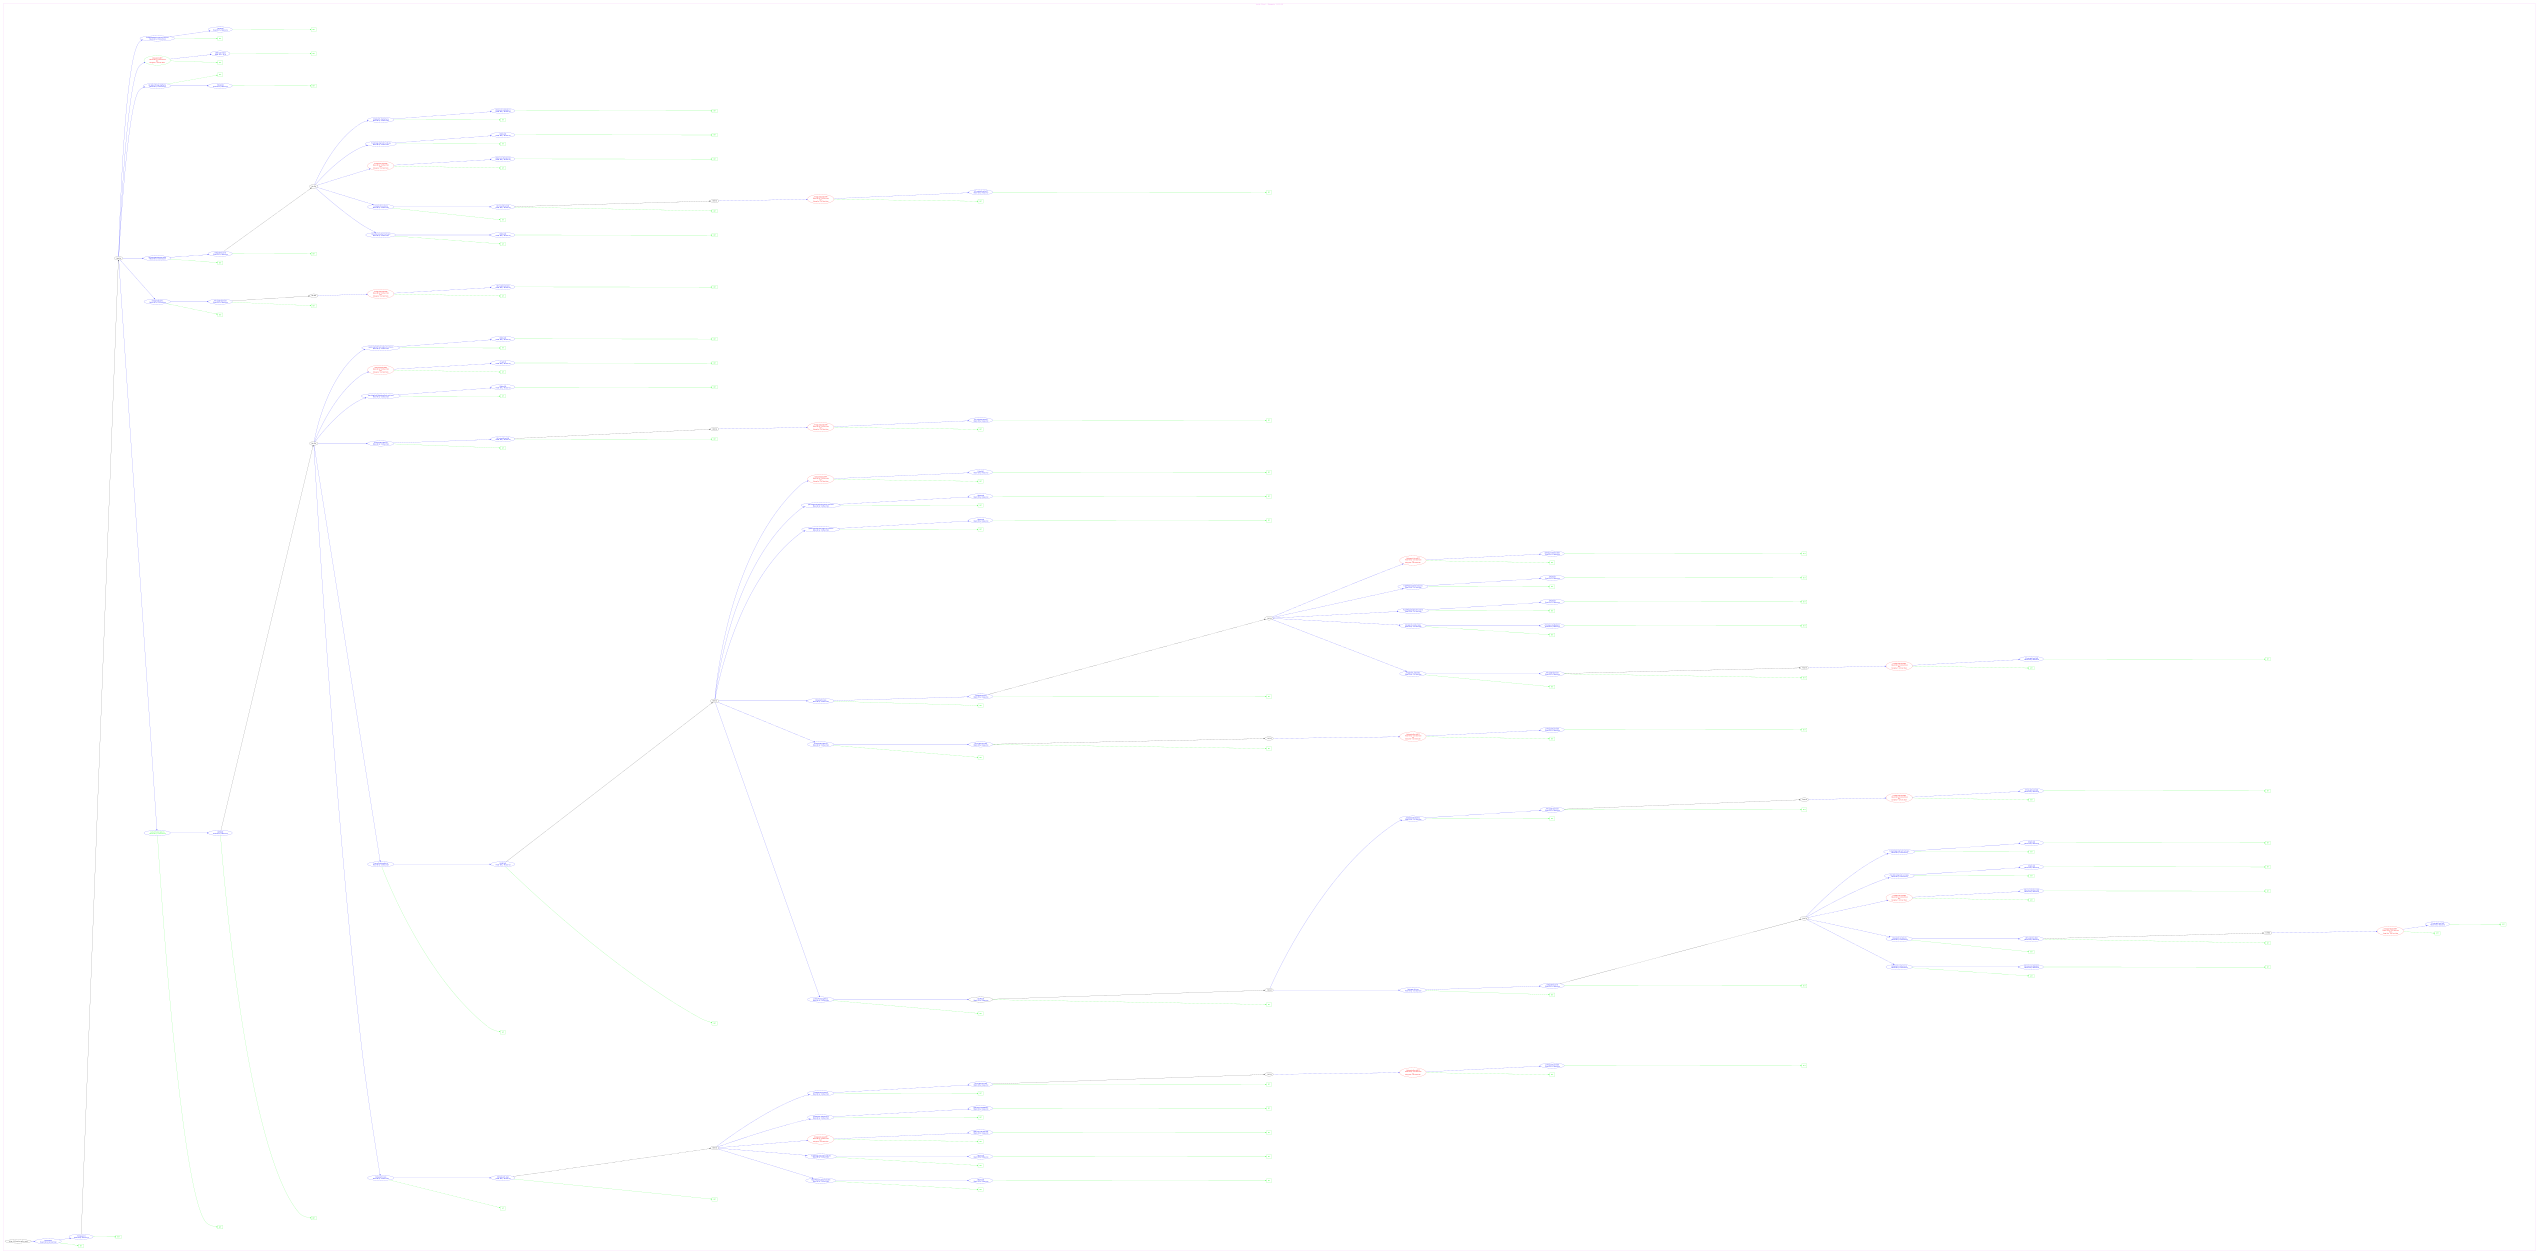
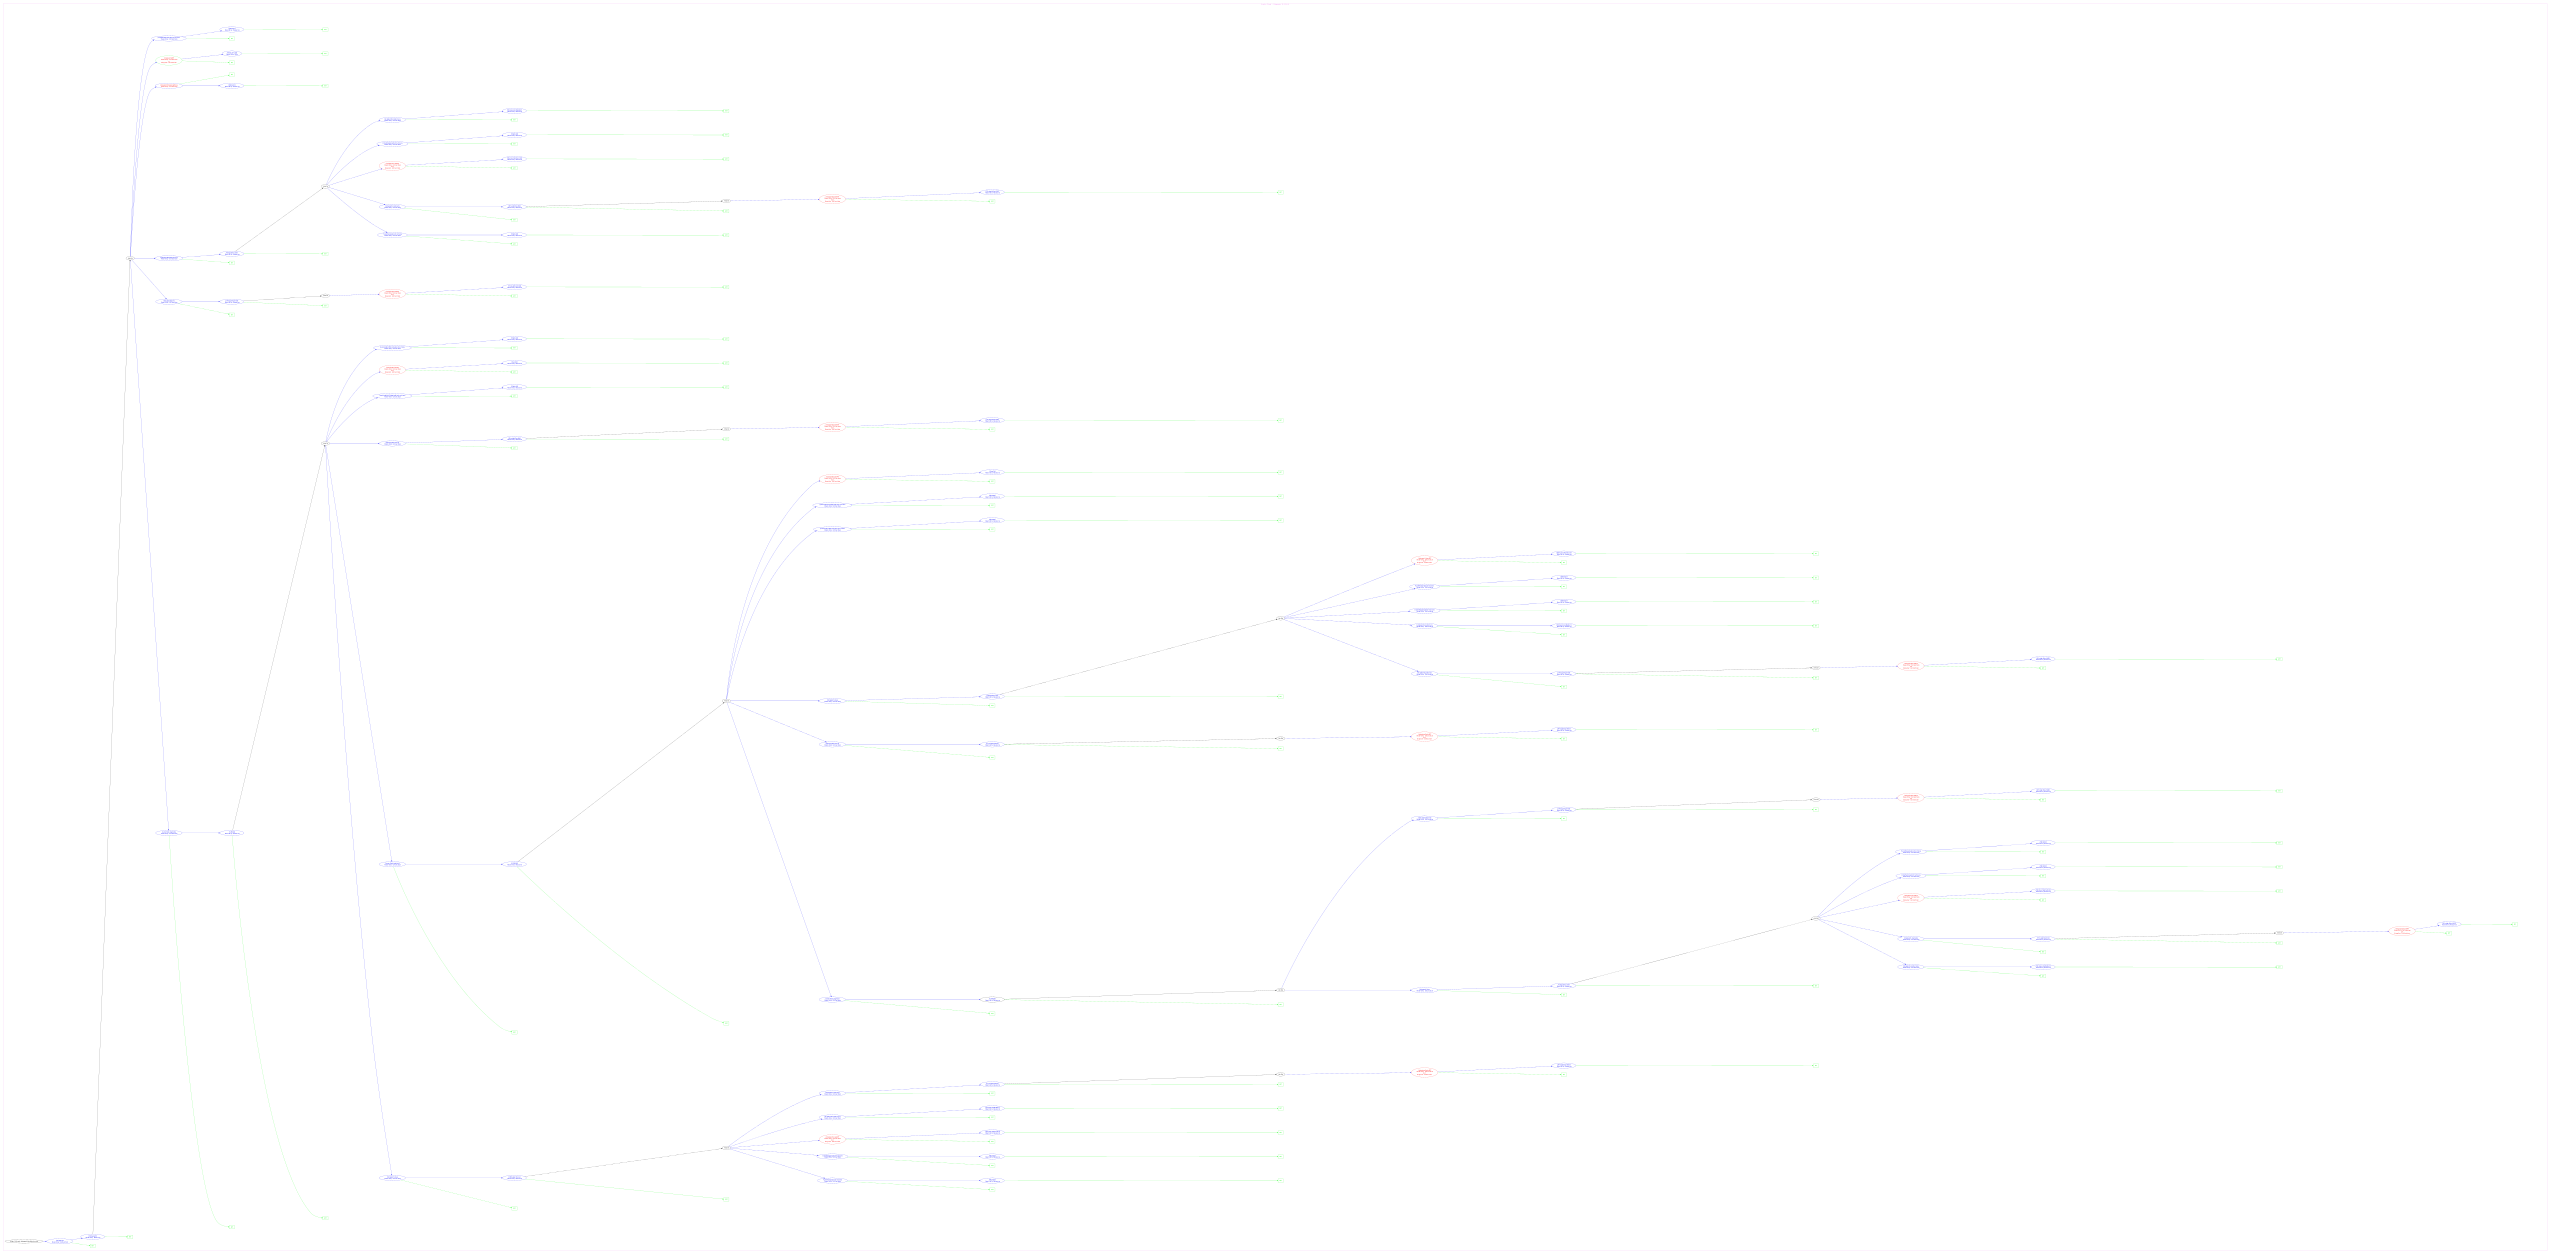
(157, 86) -> (169, 86)
(157, 833) -> (169, 833)
(18, 1241) -> (24, 1241)
